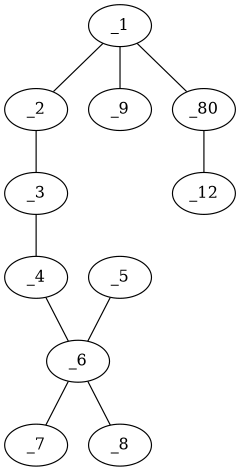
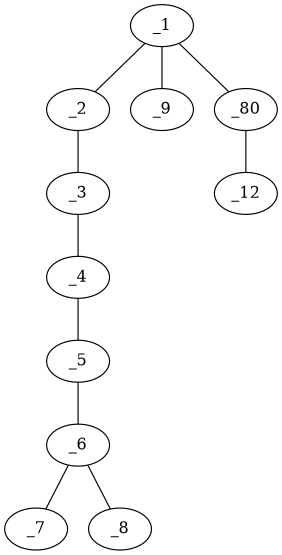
(57, 319) -> (78, 319)
